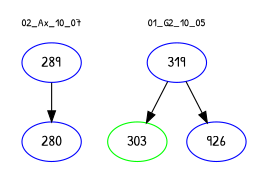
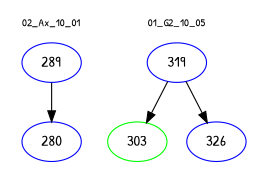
(52, 24) -> (52, 24)
(216, 142) -> (216, 142)
